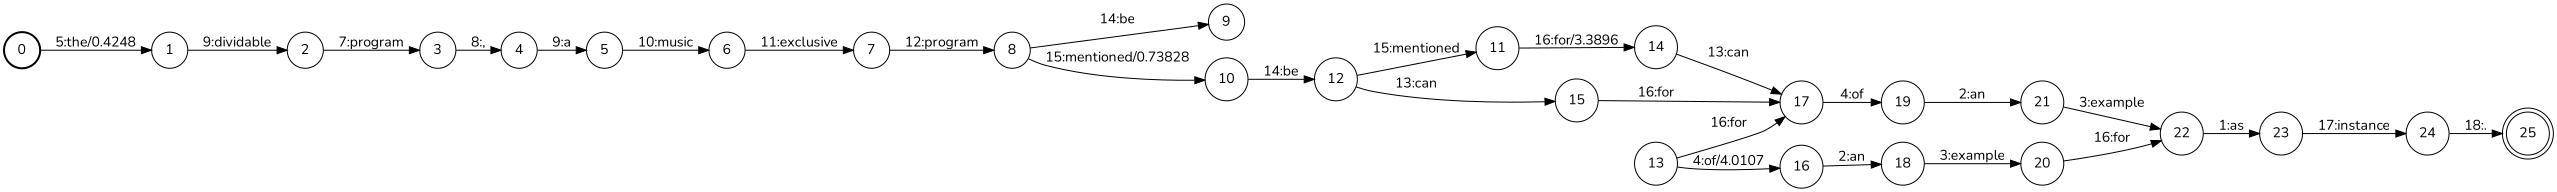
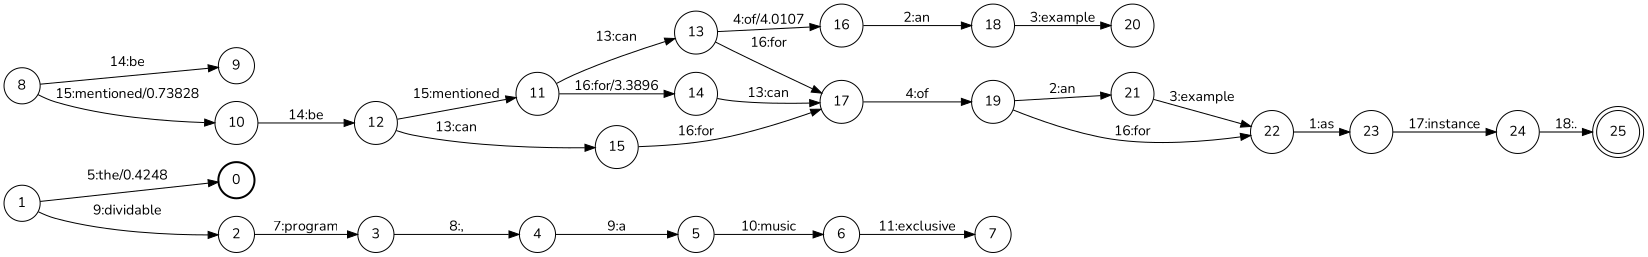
(91, 50) -> (124, 192)
(937, 50) -> none
none -> (610, 60)
(2108, 154) -> (1125, 141)
